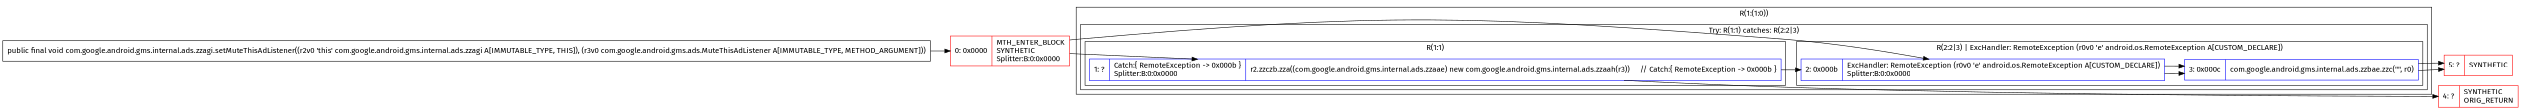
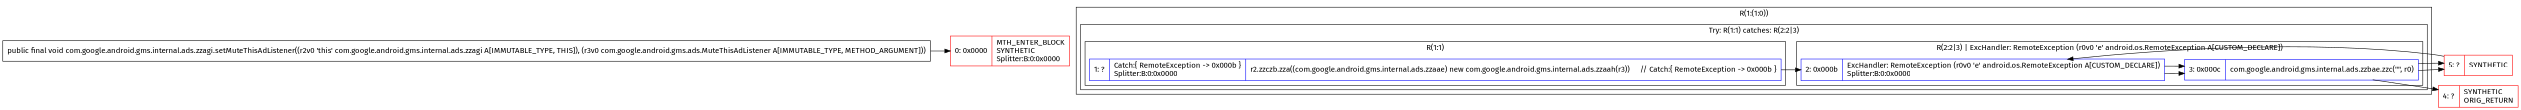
(1476, 21) -> (2259, 47)
(1131, 56) -> none
(2028, 93) -> (2388, 82)
